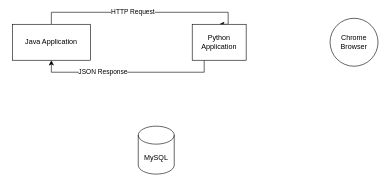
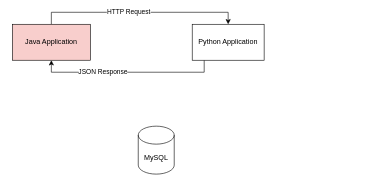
(51, 42) -> (51, 42)
(219, 42) -> (228, 42)
(354, 42) -> none
